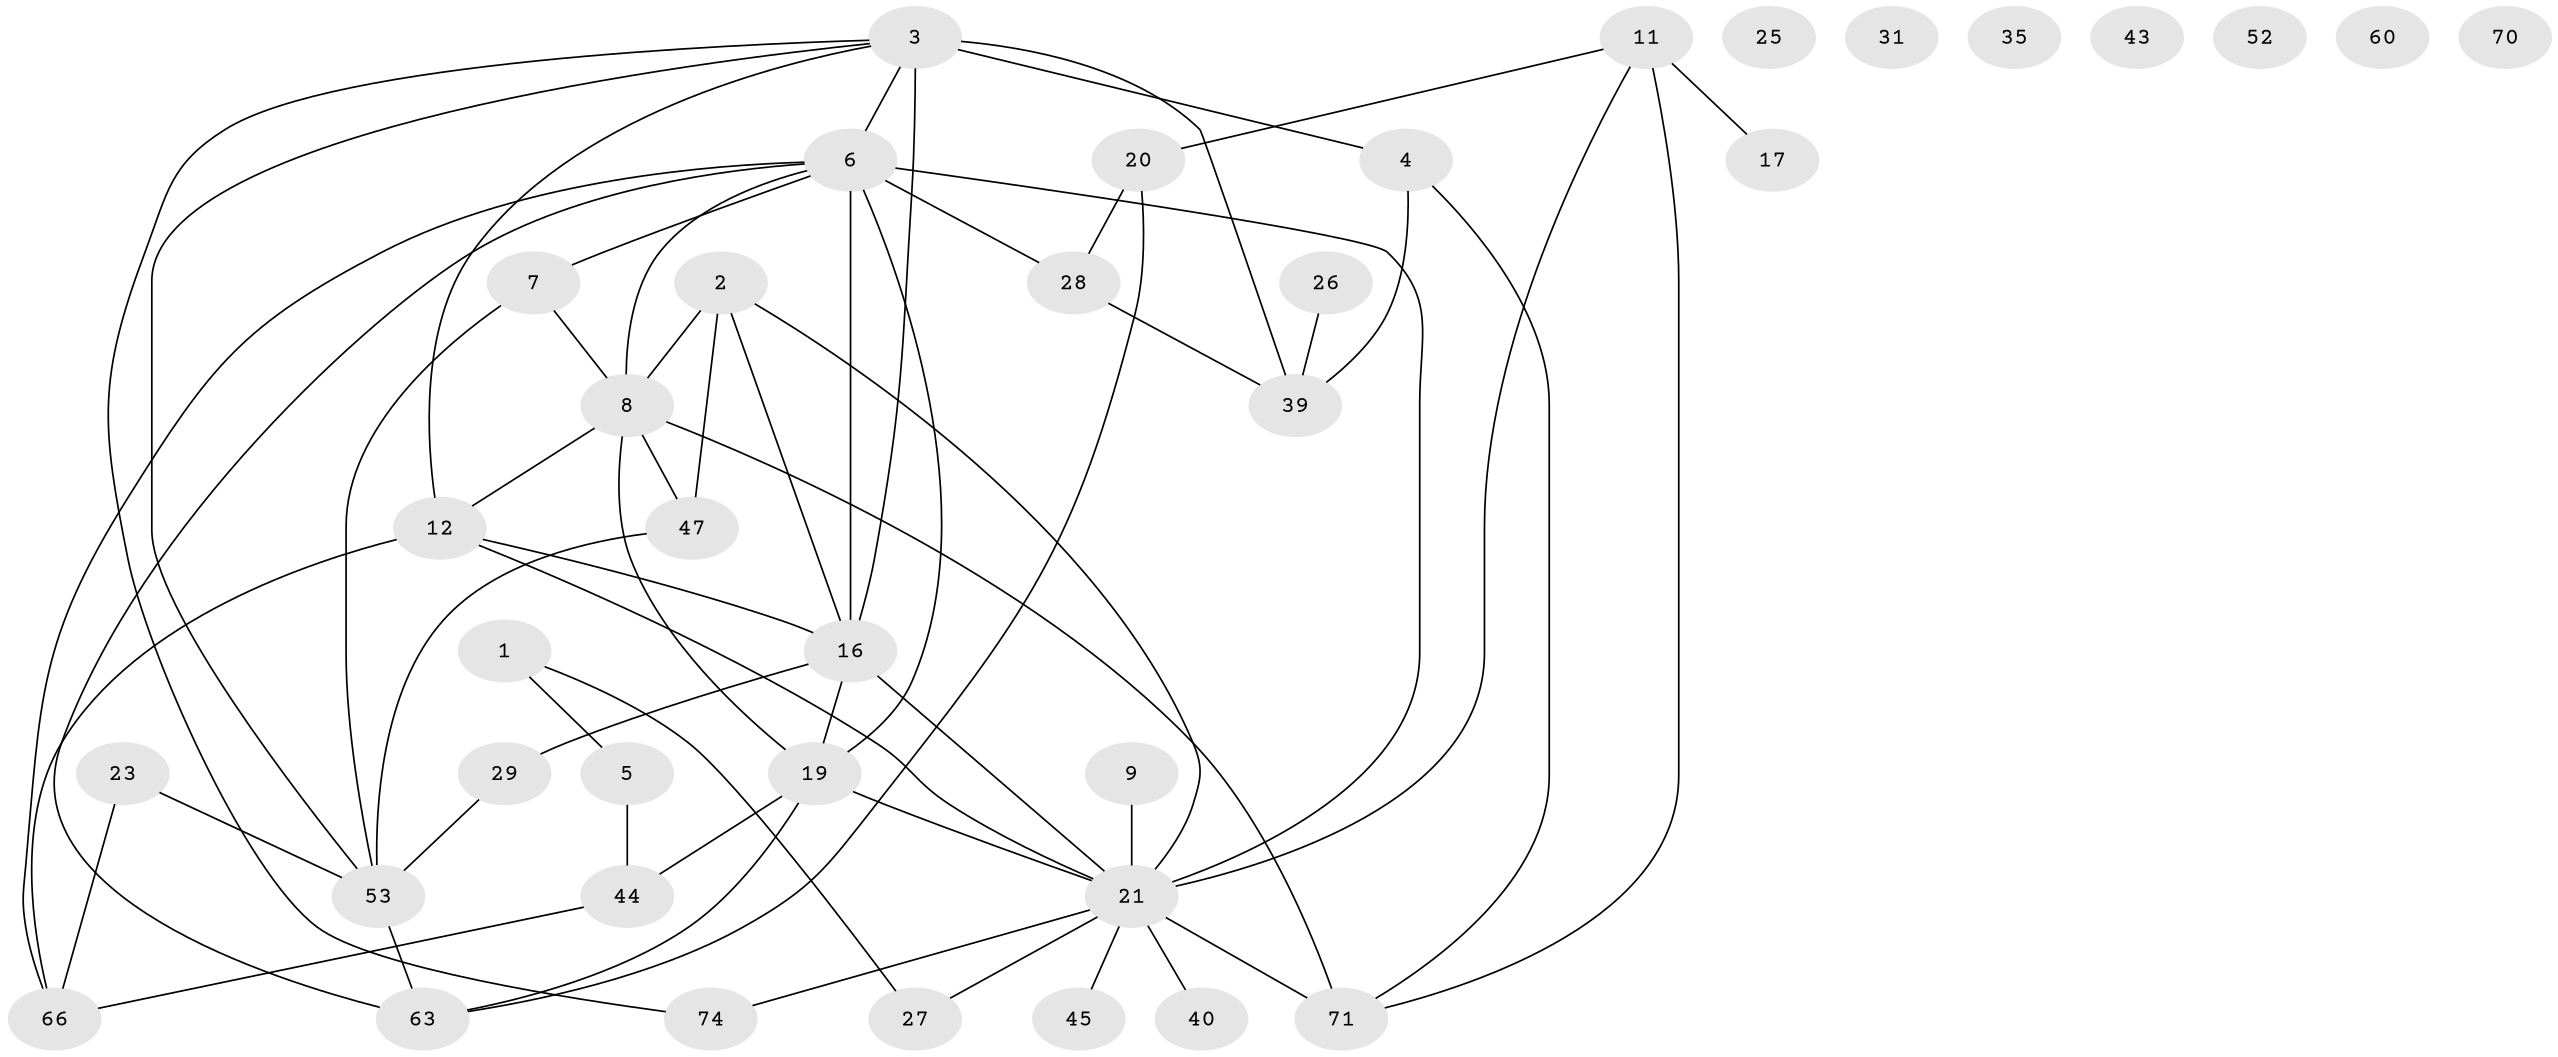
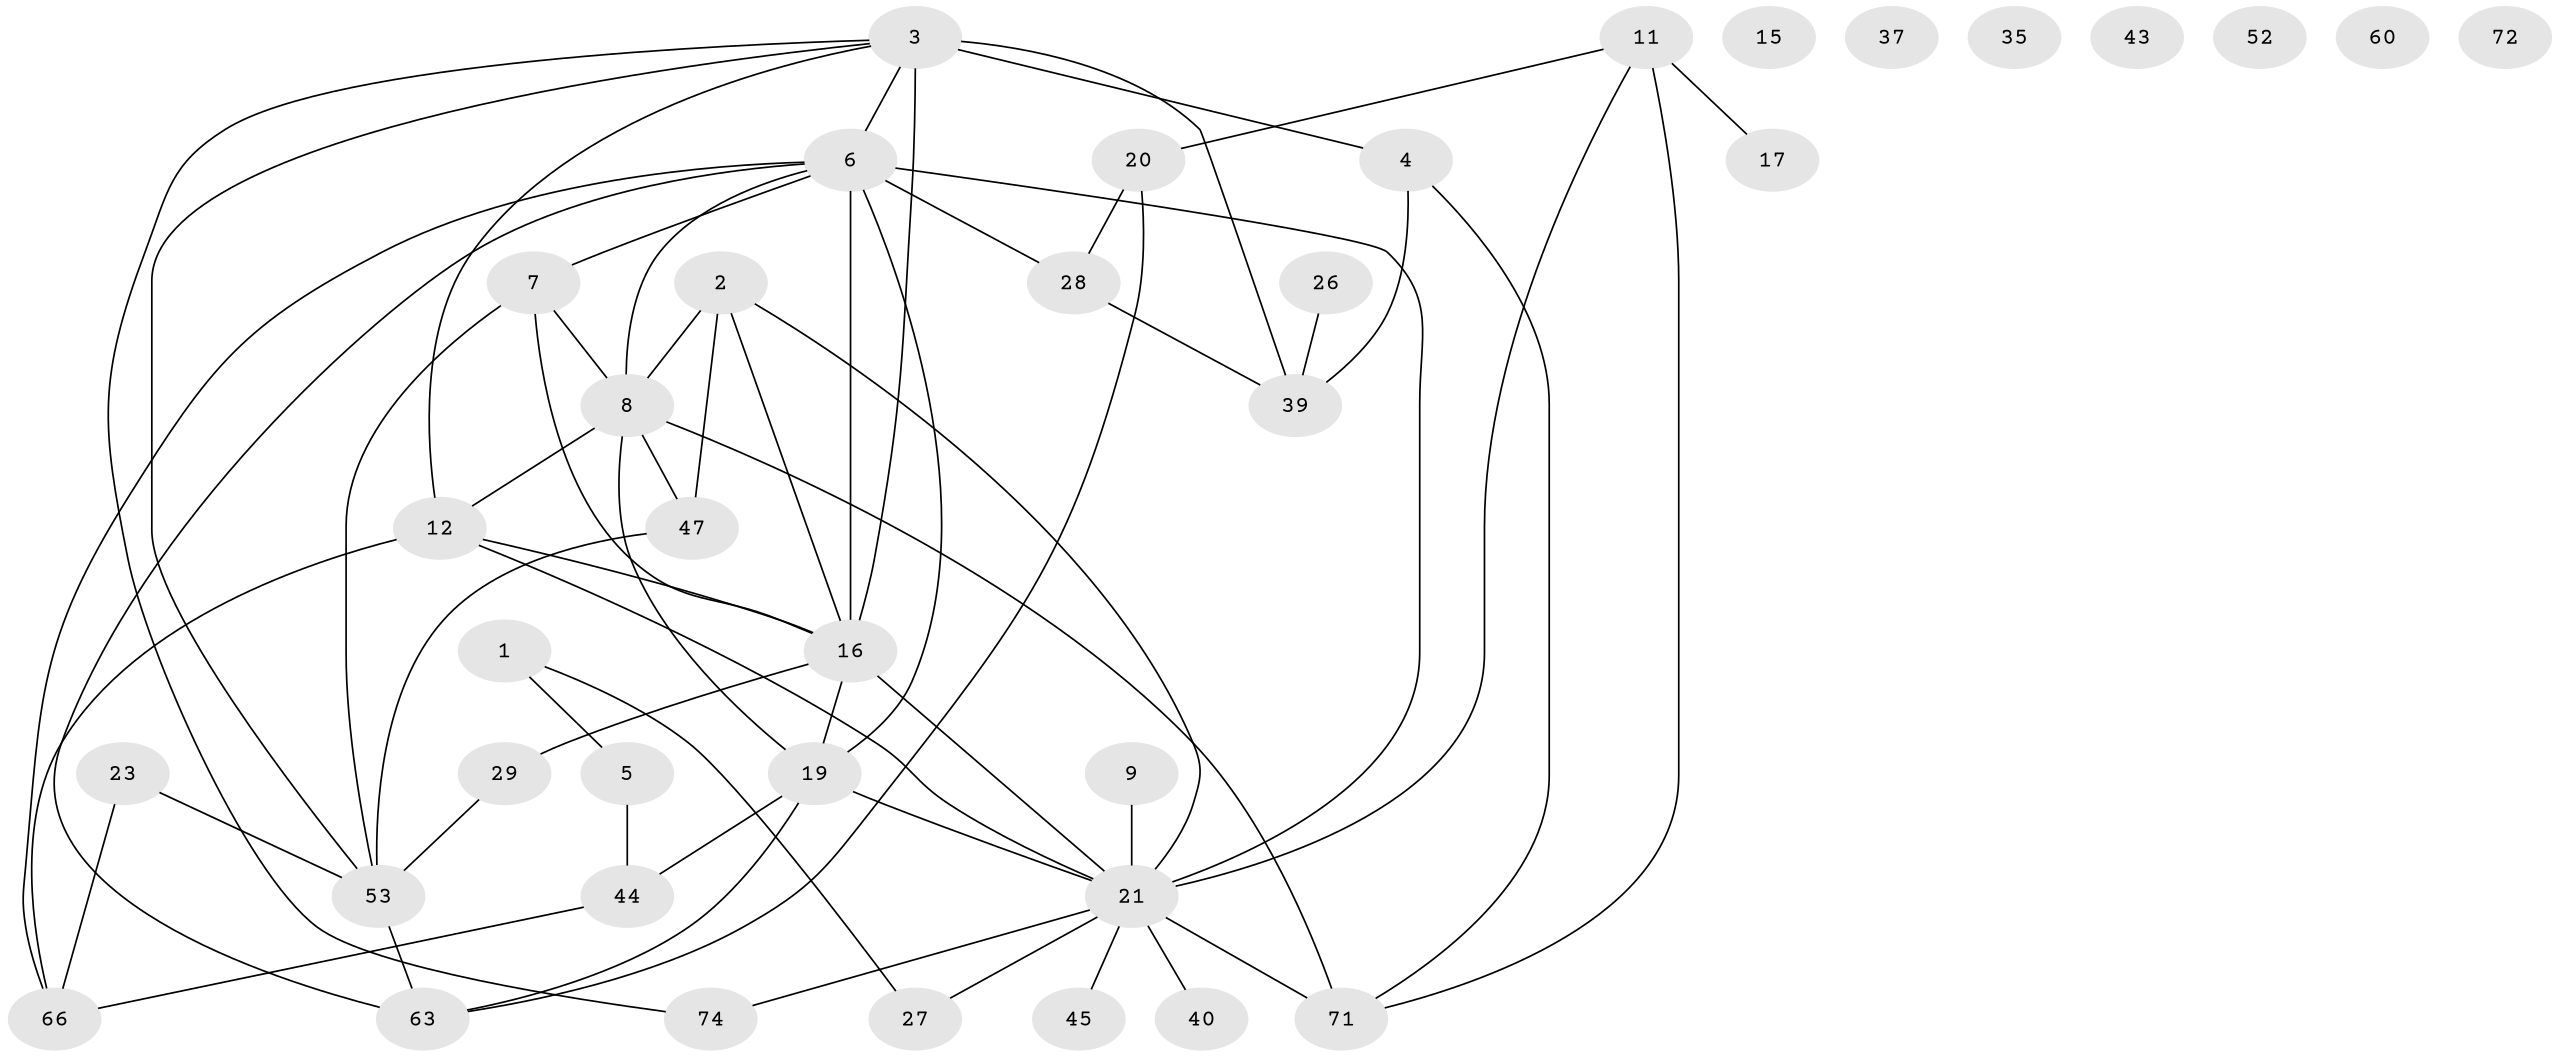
(1769, 37) -> (1769, 37)
(1892, 37) -> (1892, 37)
(2505, 37) -> (2505, 37)
none -> (600, 523)
